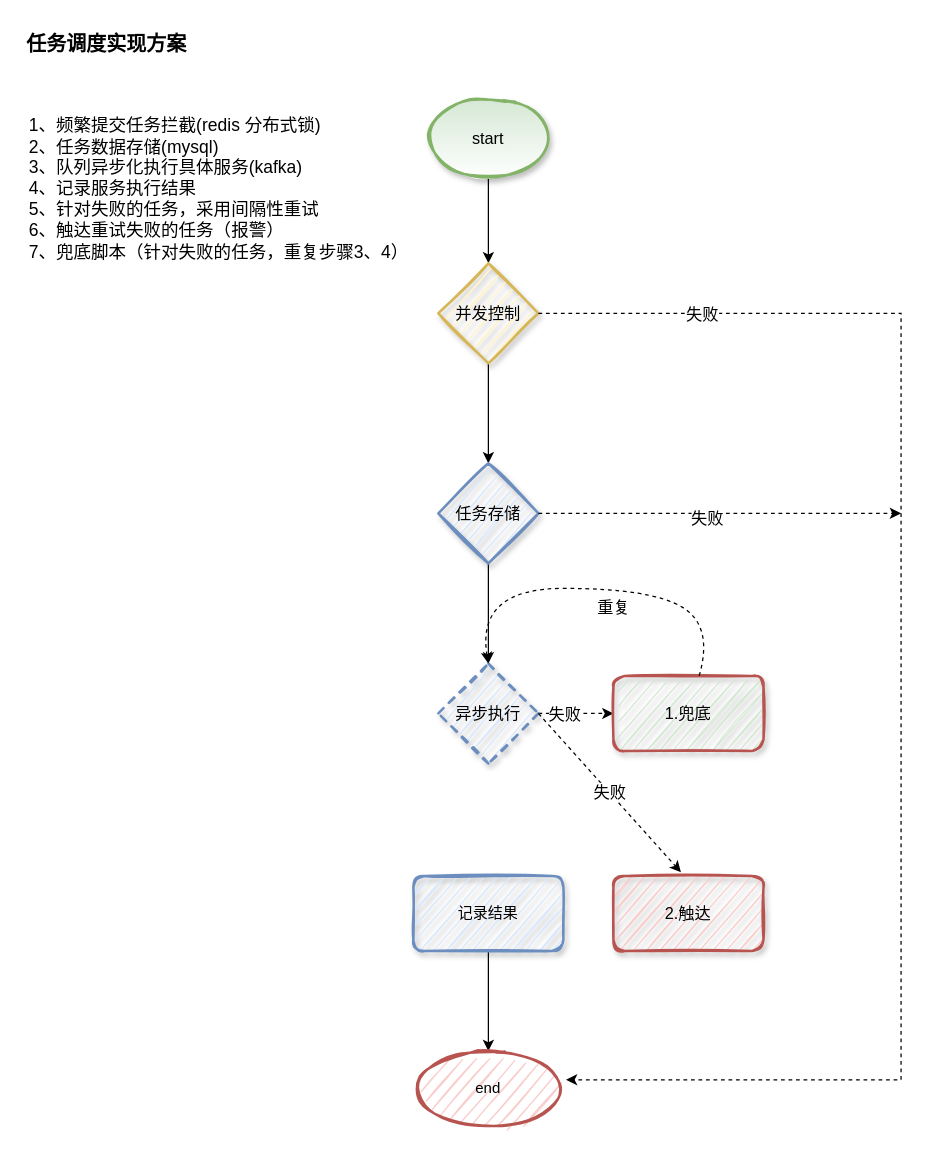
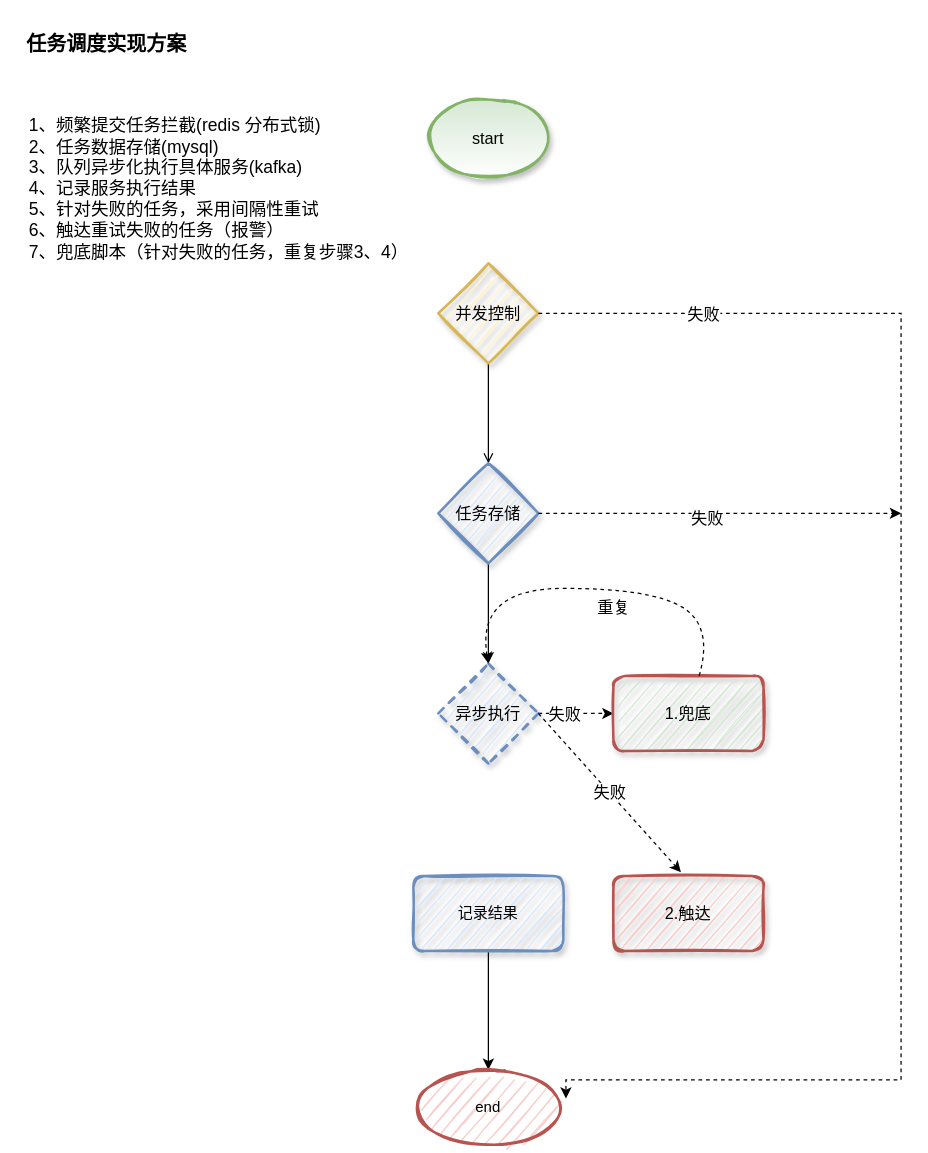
(488, 217) -> none
(488, 453) -> (488, 456)
(488, 1088) -> (488, 1107)
